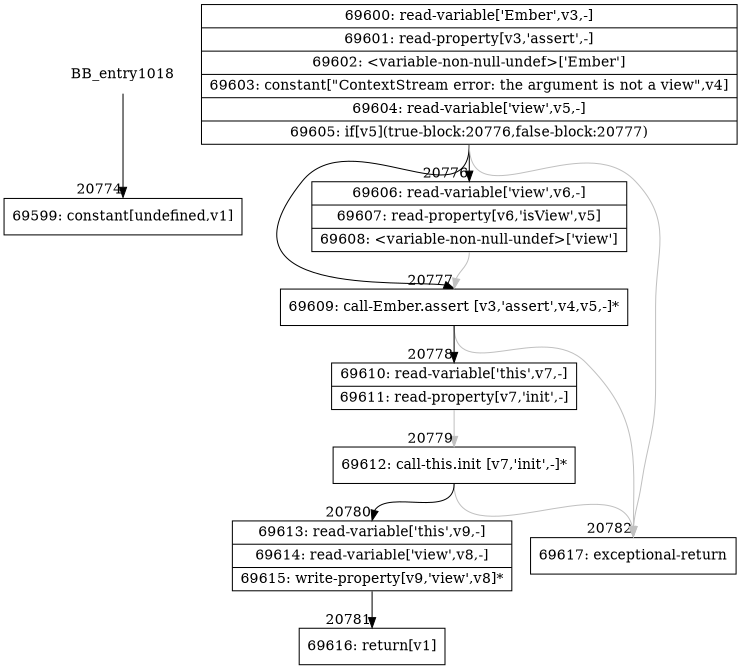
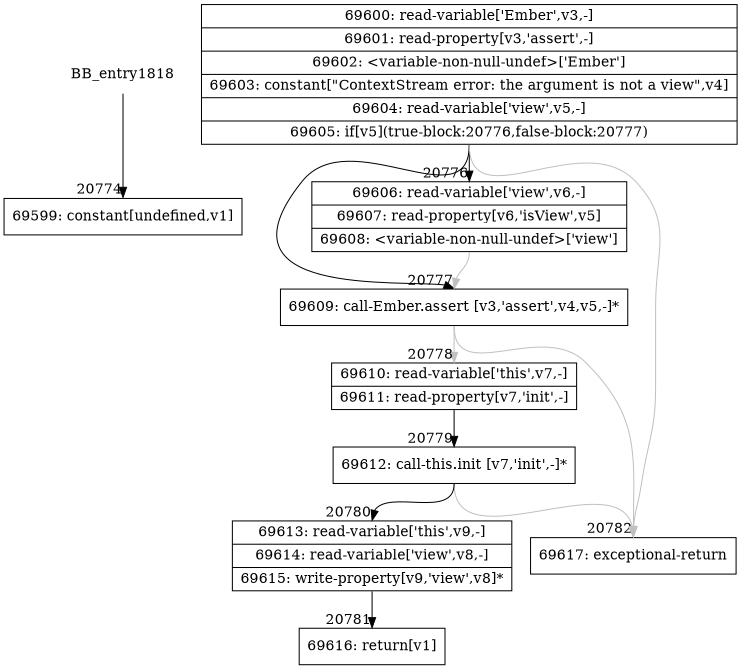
(123, 74) -> (123, 74)
(454, 339) -> (454, 339)
(454, 423) -> (454, 423)
